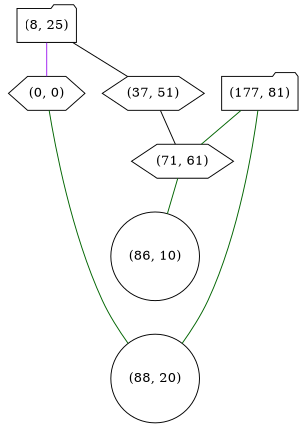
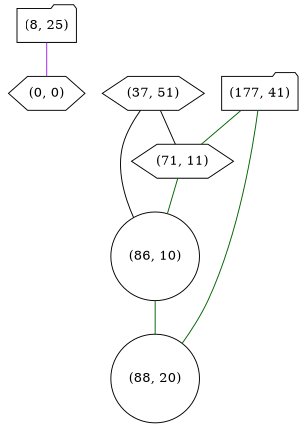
(100, 59) -> (121, 163)
(260, 93) -> (260, 93)
(183, 161) -> (183, 161)
(77, 231) -> (155, 317)
